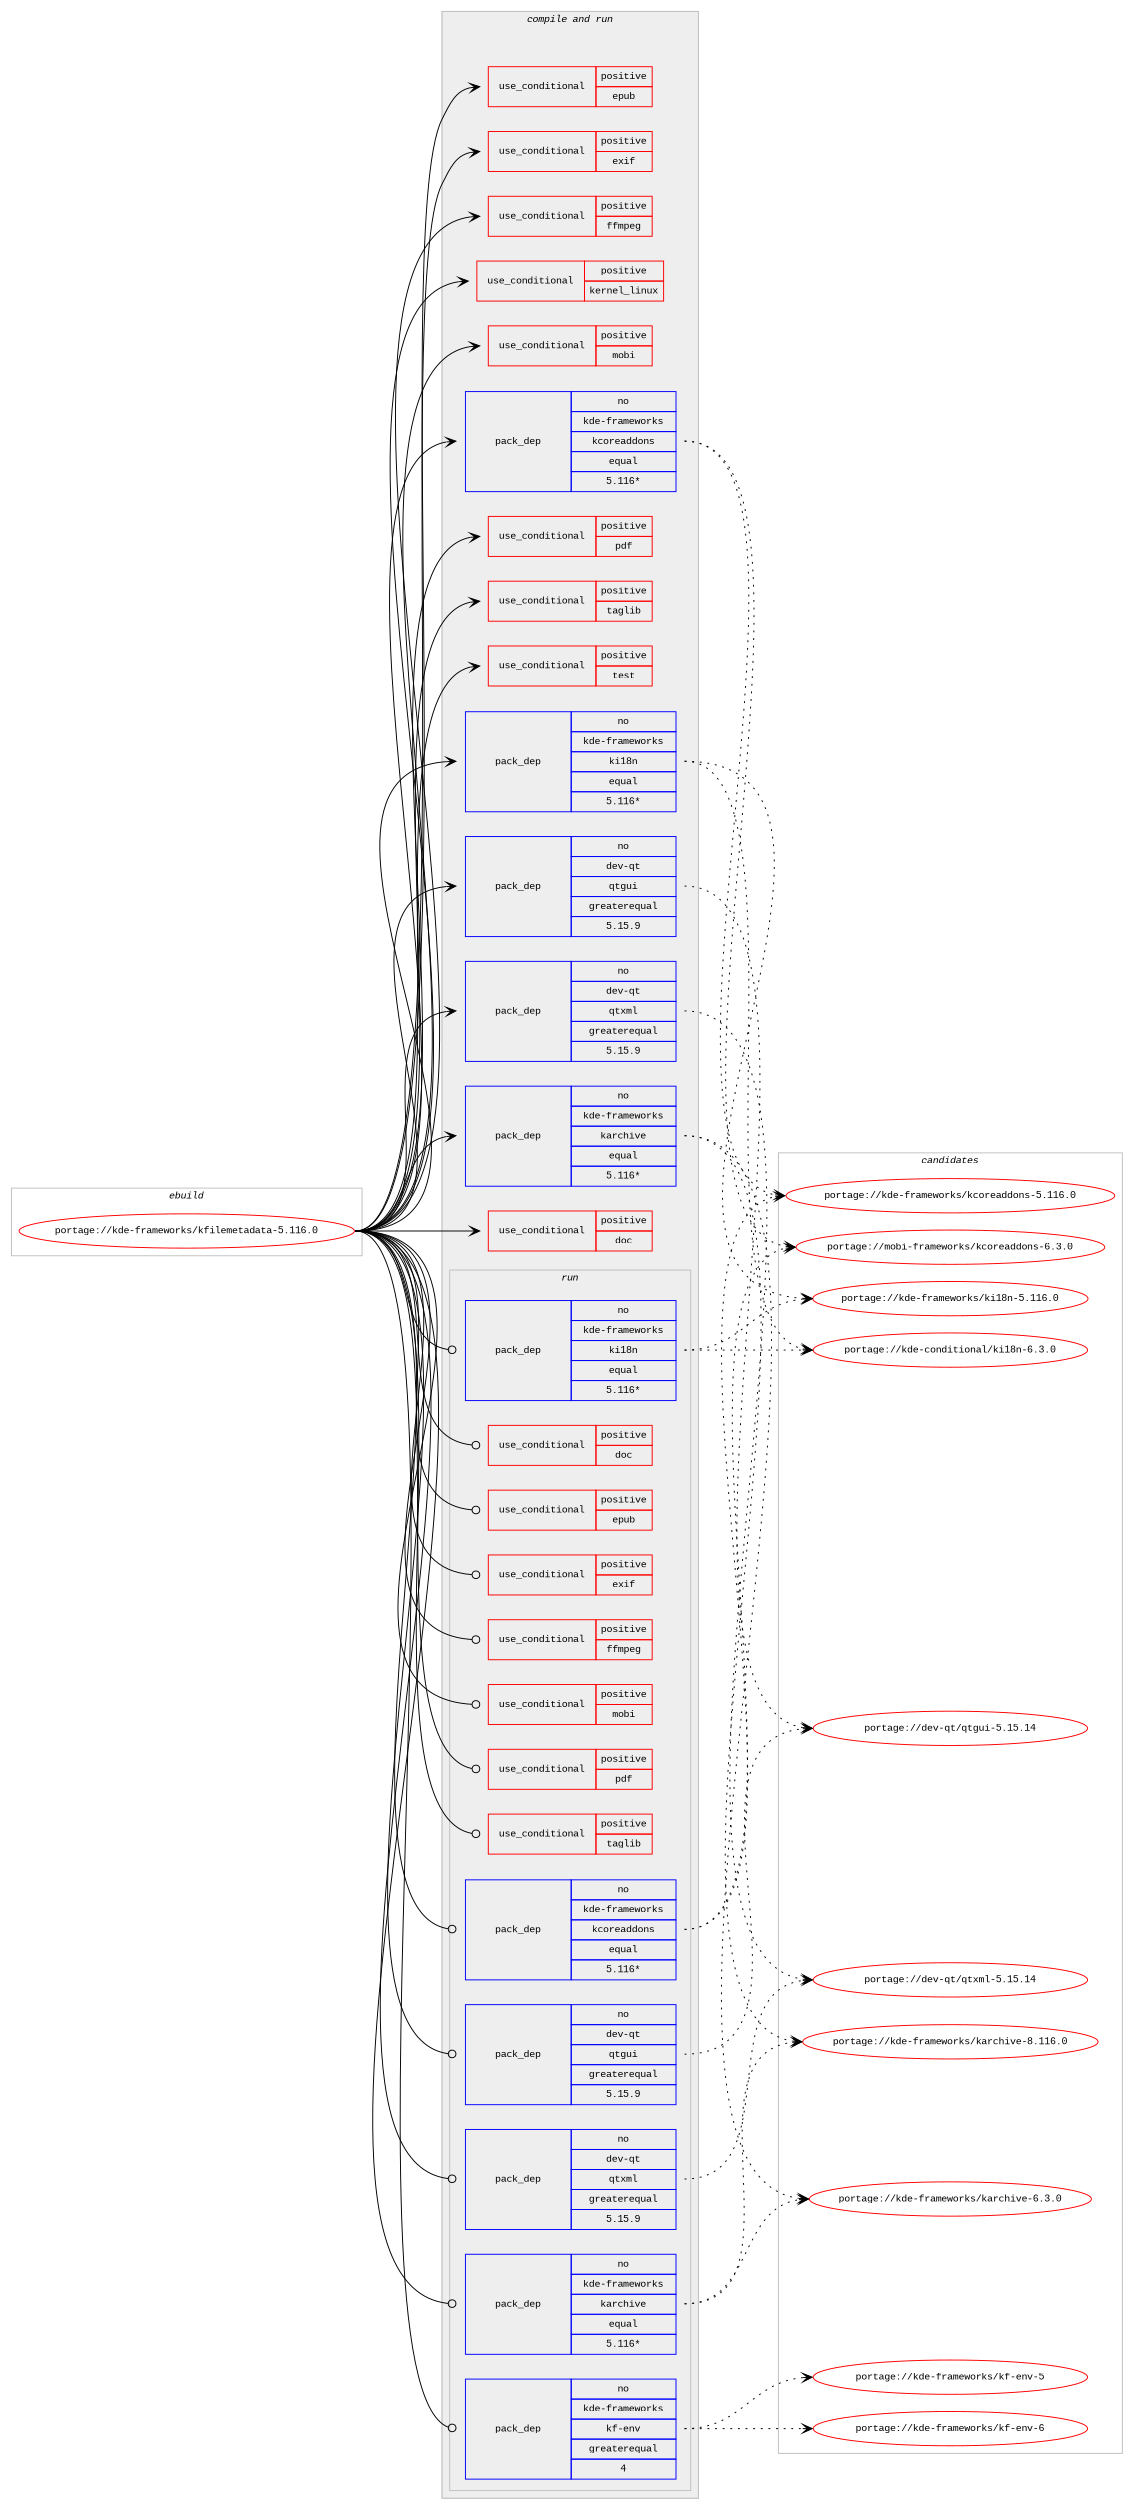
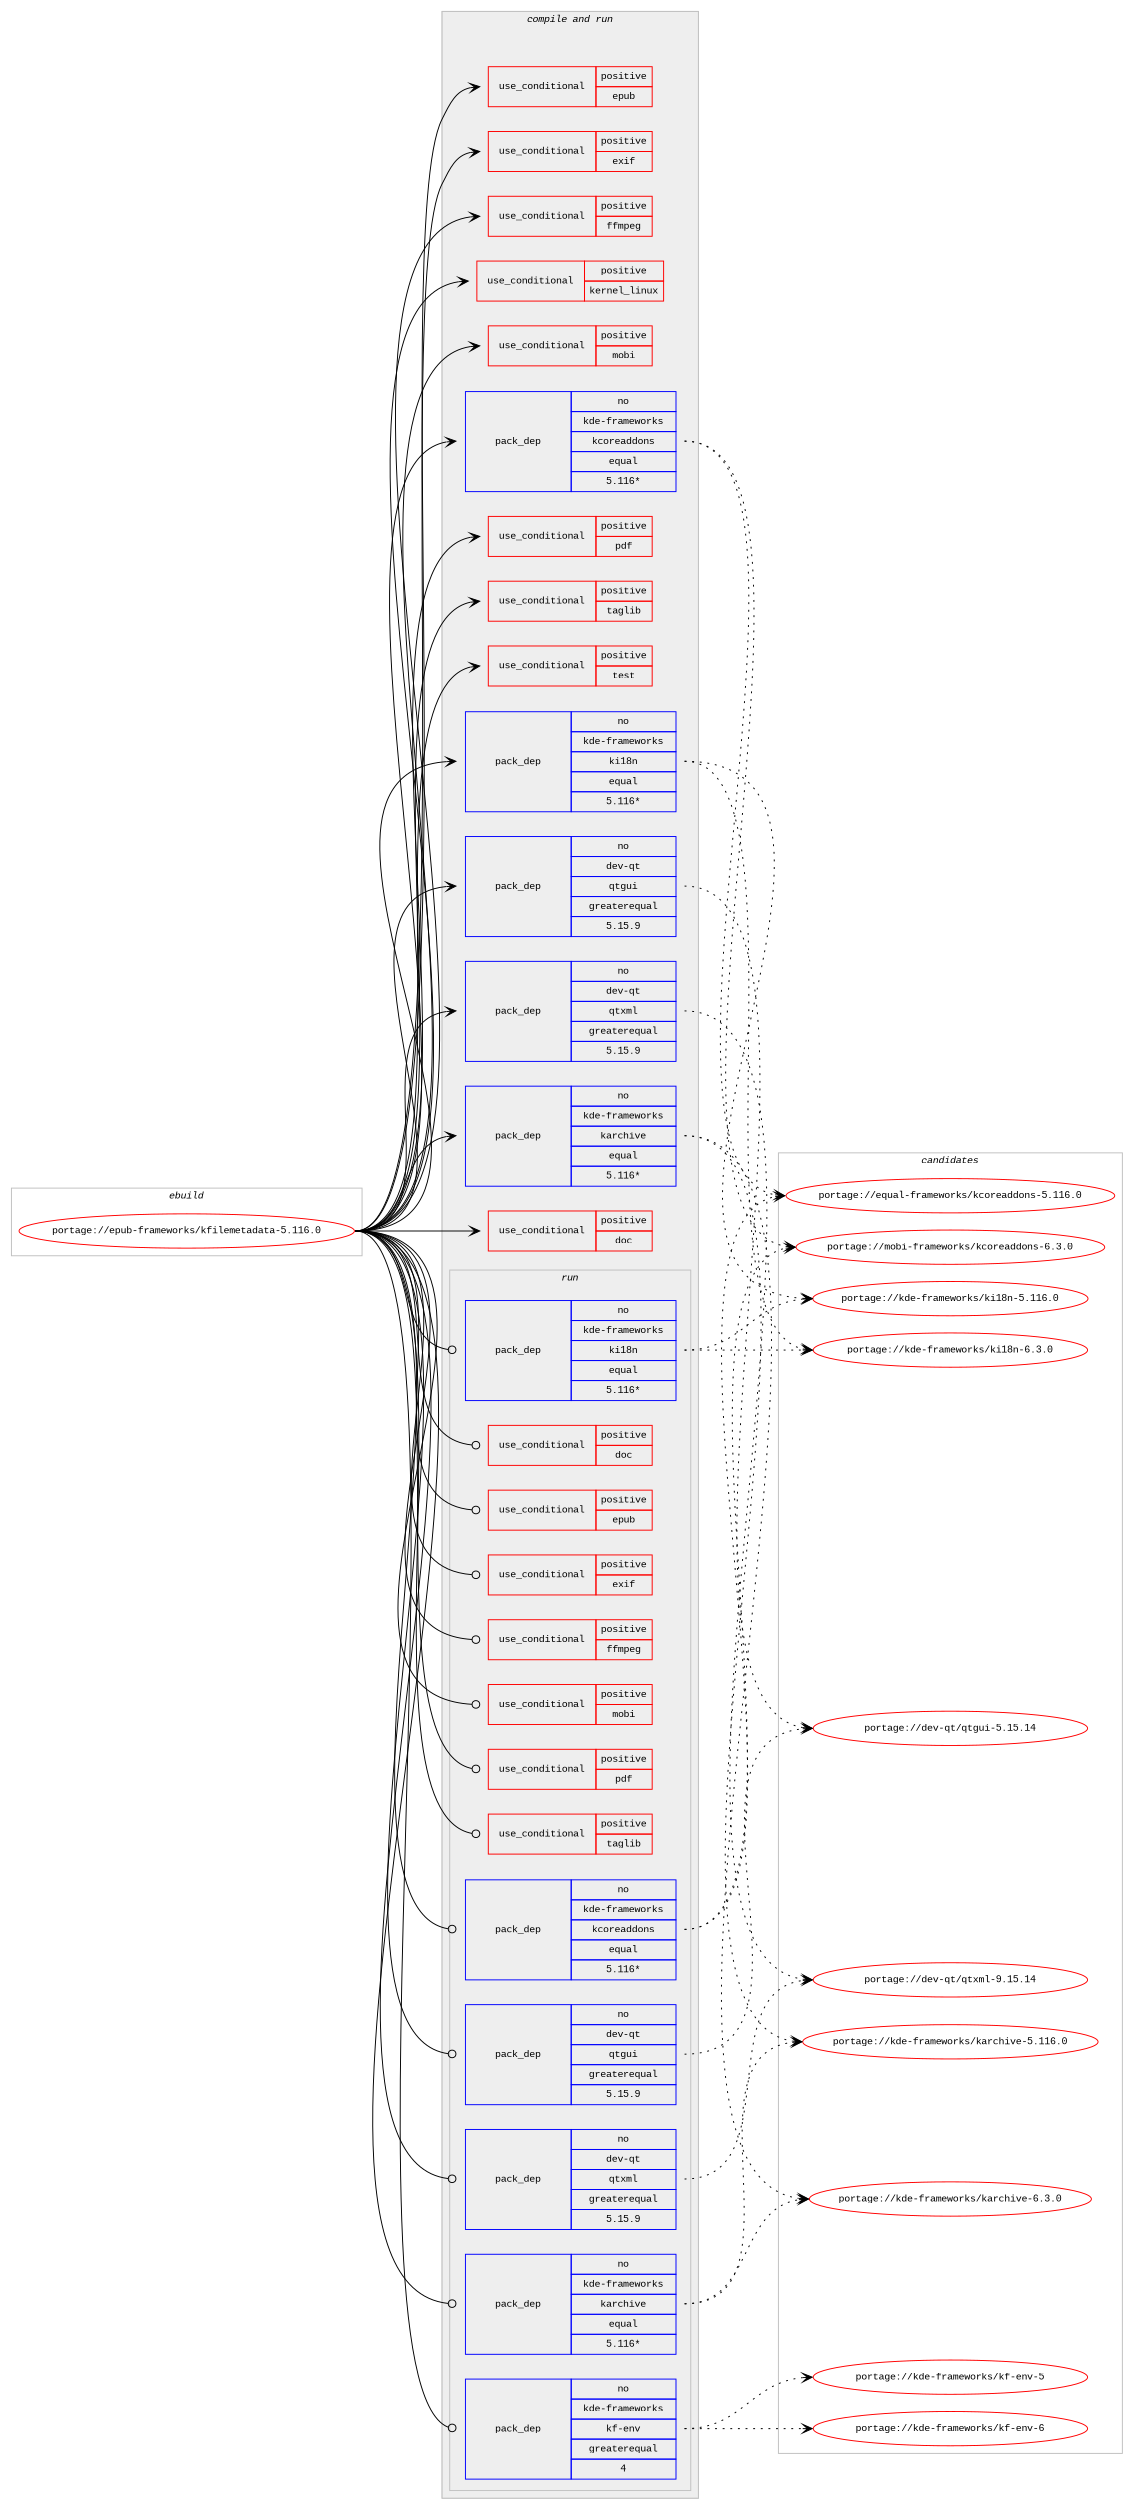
(950, 1196) -> (950, 1196)
(187, 1231) -> (187, 1231)
(950, 1350) -> (950, 1350)
(950, 1980) -> (950, 1980)
(950, 2042) -> (950, 2042)
